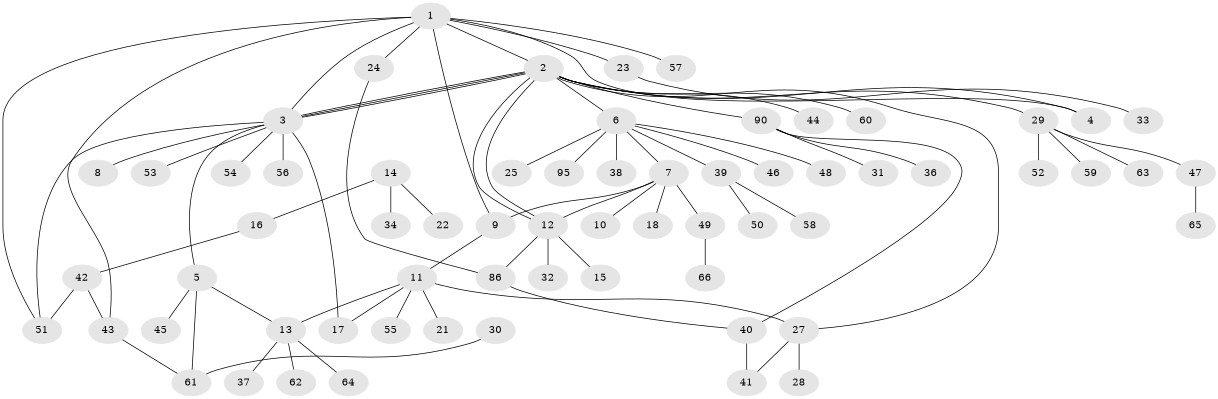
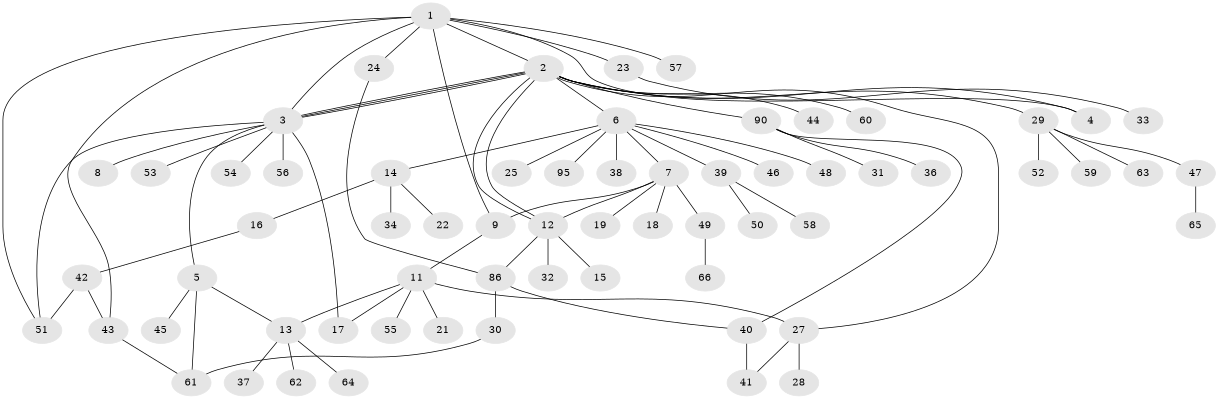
none -> (504, 147)
(600, 226) -> (600, 226)
none -> (496, 304)
